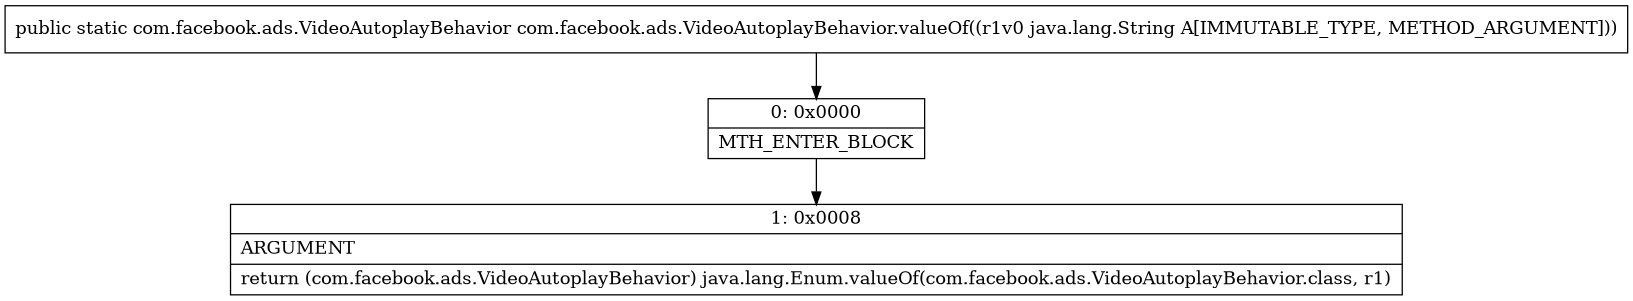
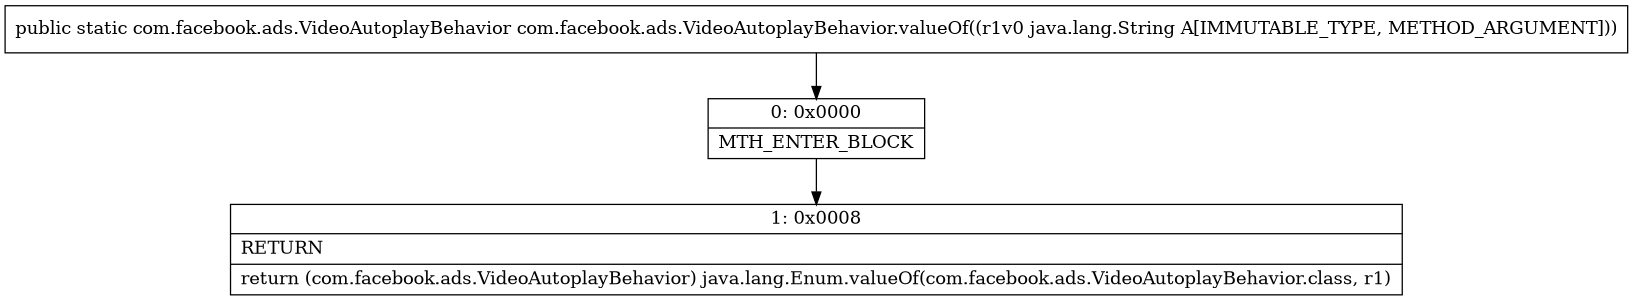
(298, 248) -> (282, 248)
